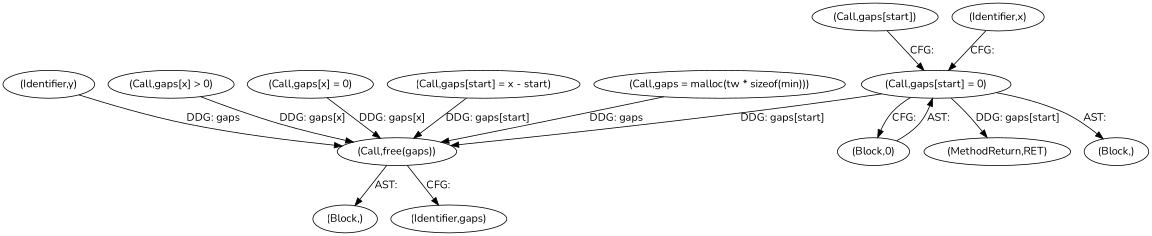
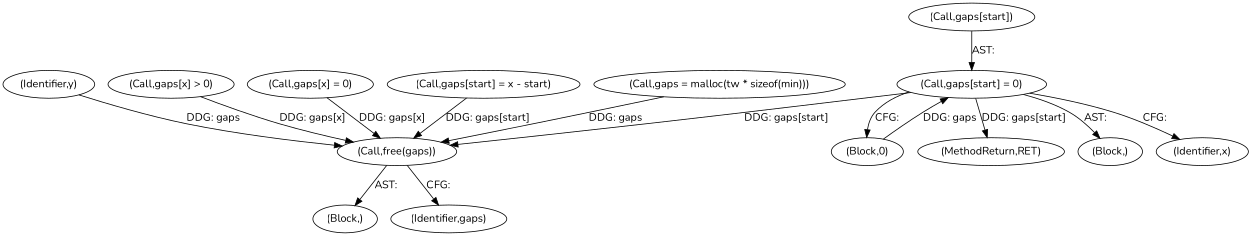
(970, 48) -> (1103, 109)
(923, 51) -> (985, 51)
(940, 118) -> (950, 118)
